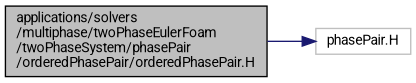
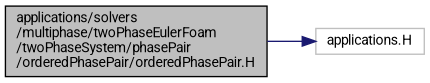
(363, 41) -> (370, 41)
